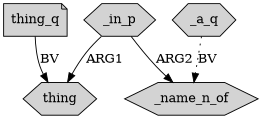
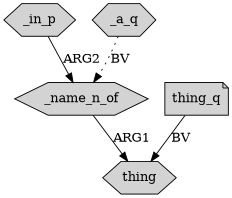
(85, 54) -> (108, 135)
